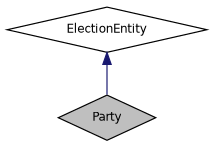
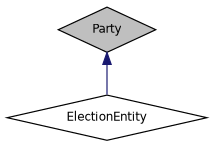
(107, 80) -> (107, 80)
